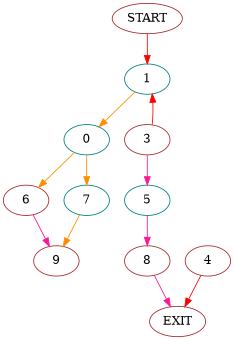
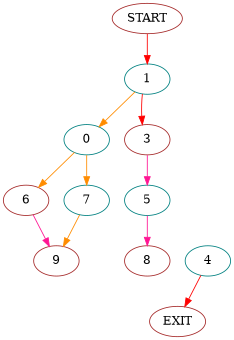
(153, 114) -> (142, 105)
(208, 261) -> (208, 261)
(160, 287) -> none
